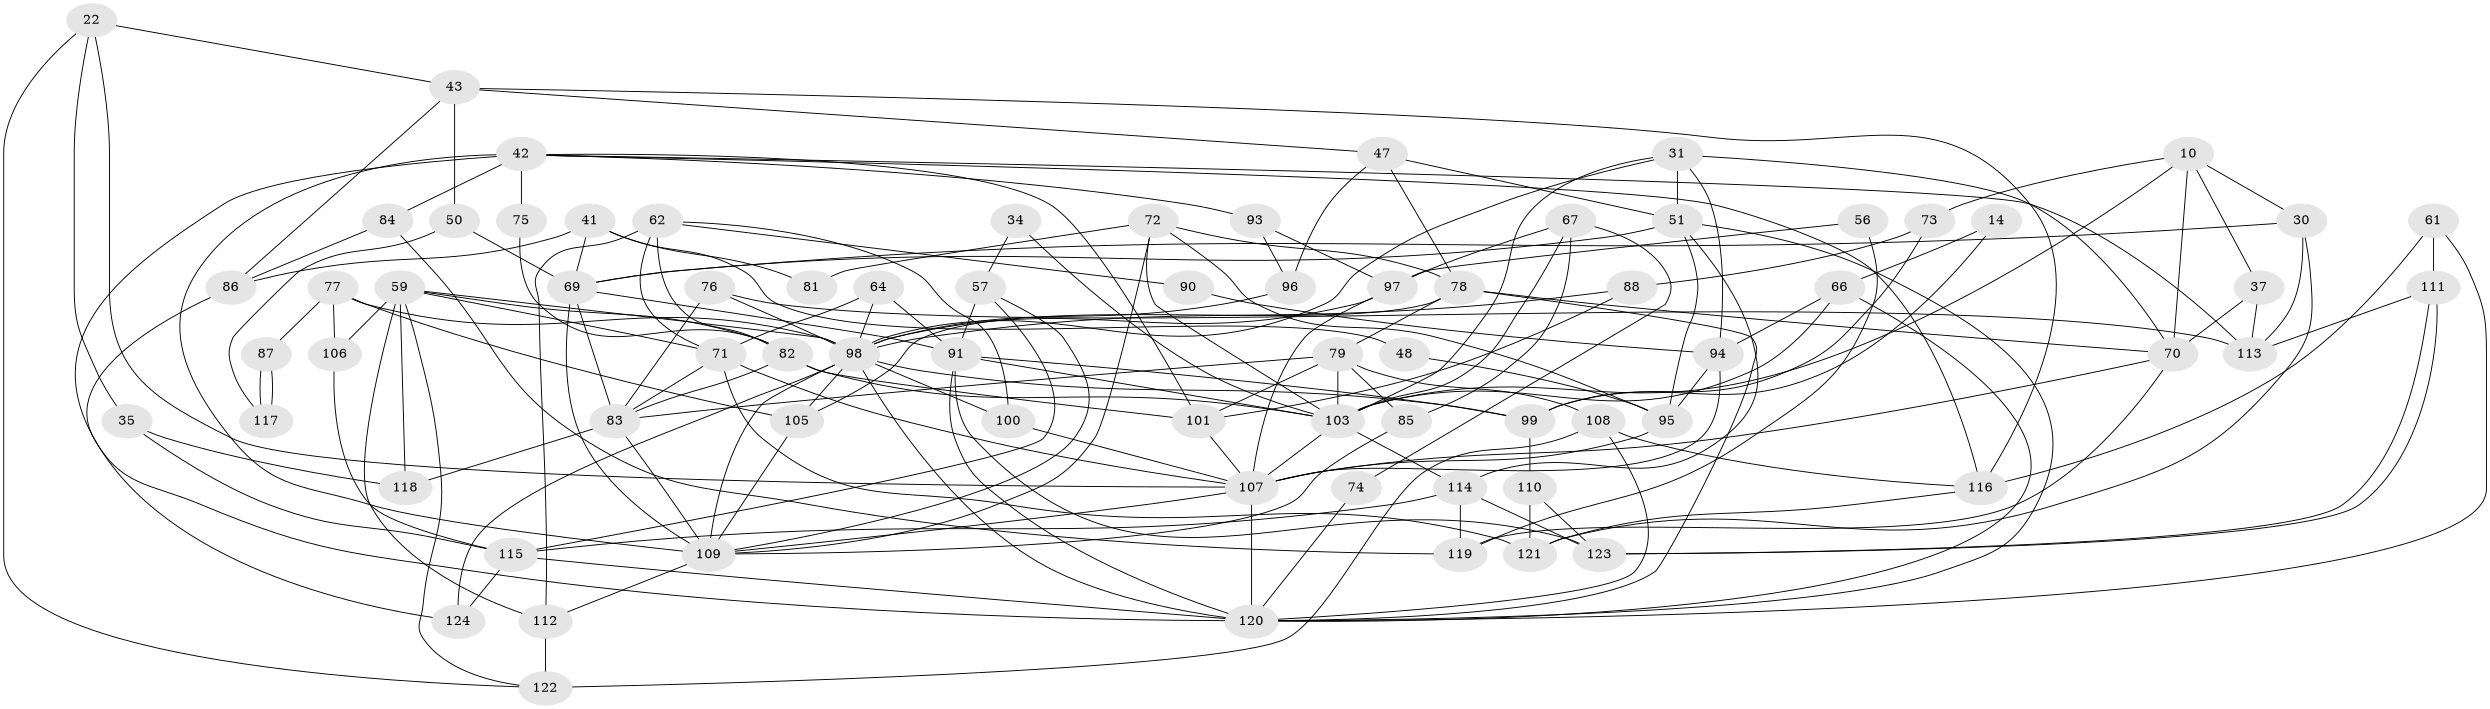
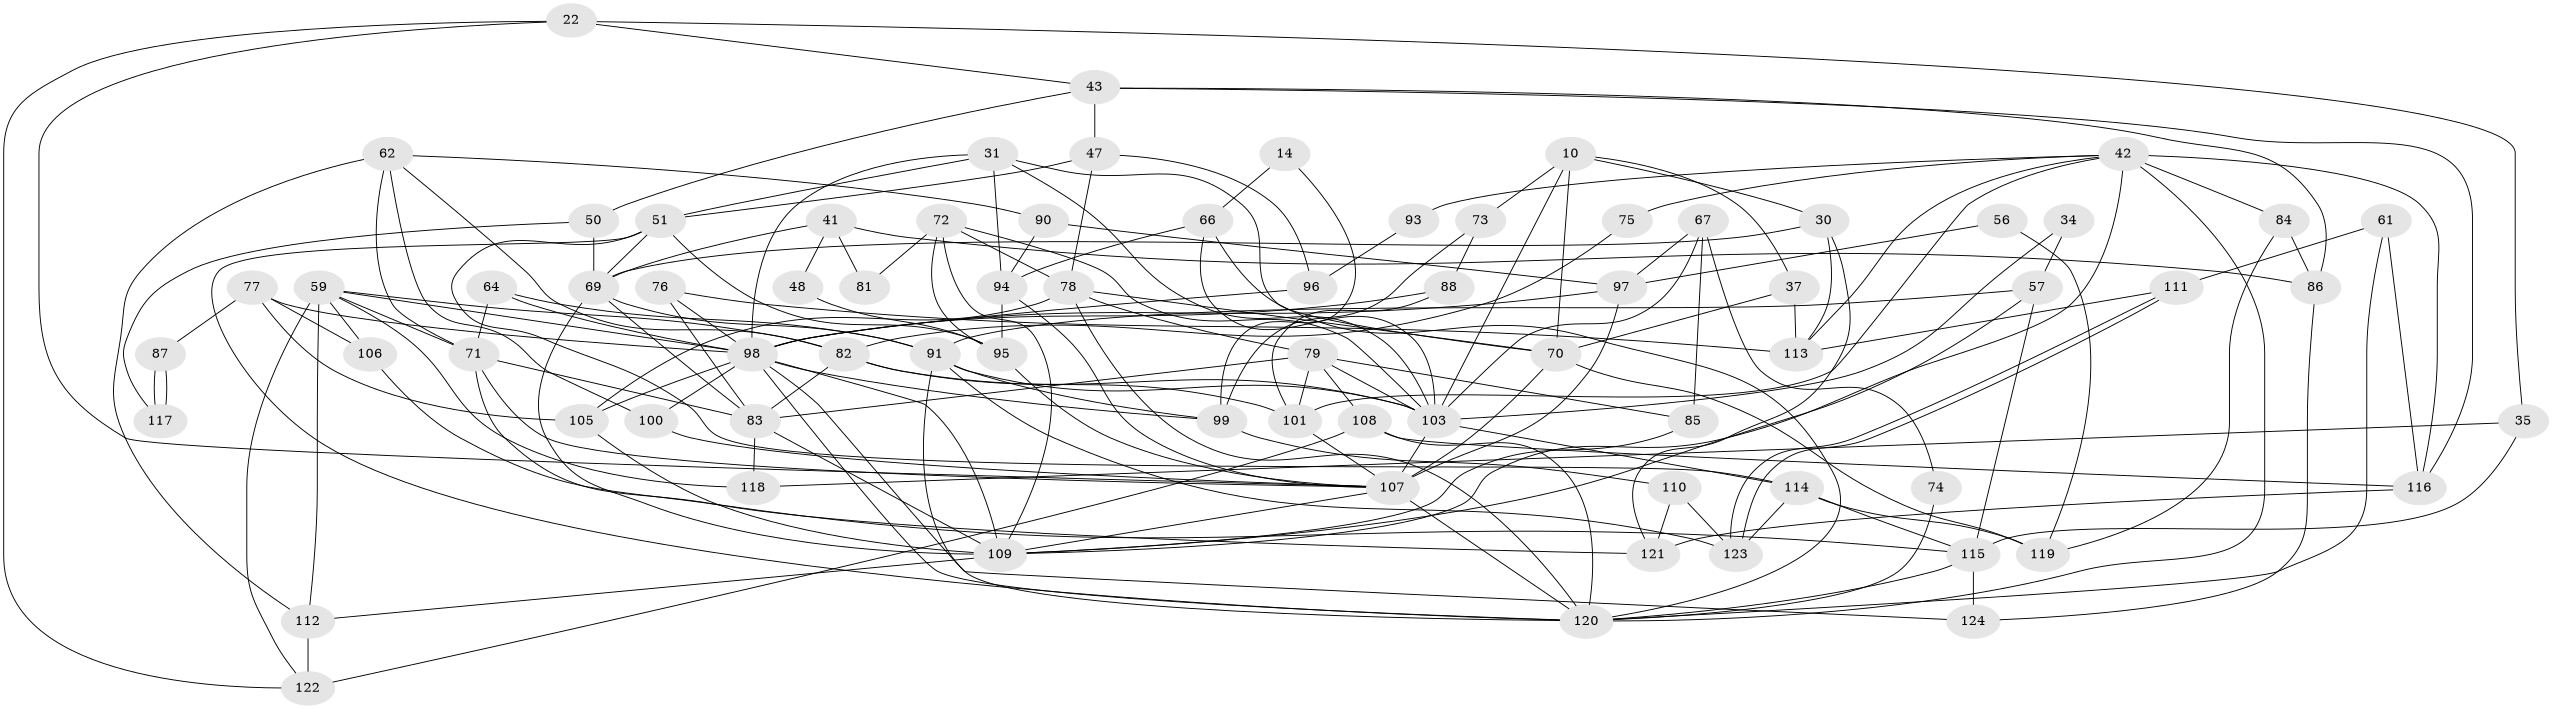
(1346, 265) -> (1333, 255)
